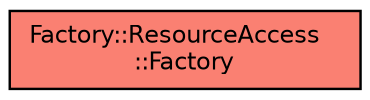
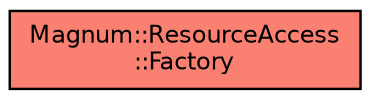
(185, 50) -> (185, 50)
